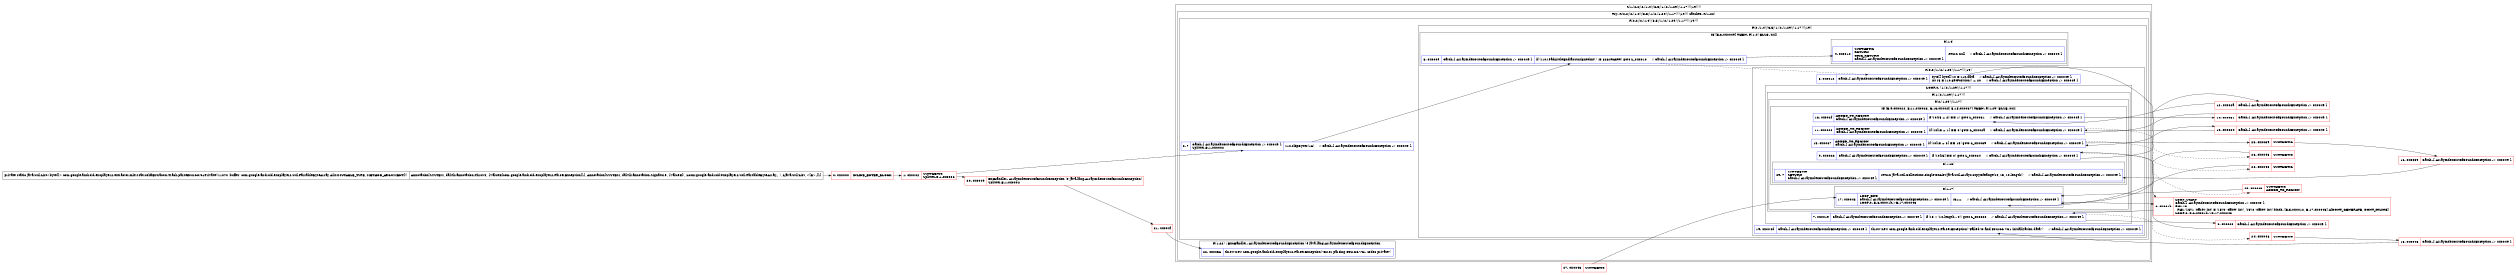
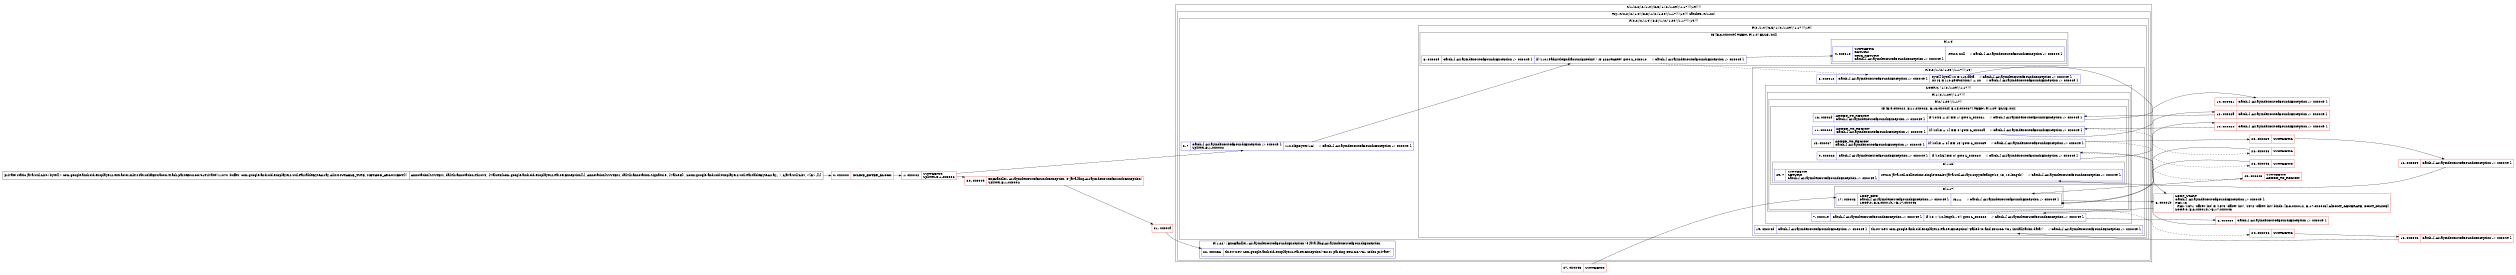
(2156, 122) -> none
